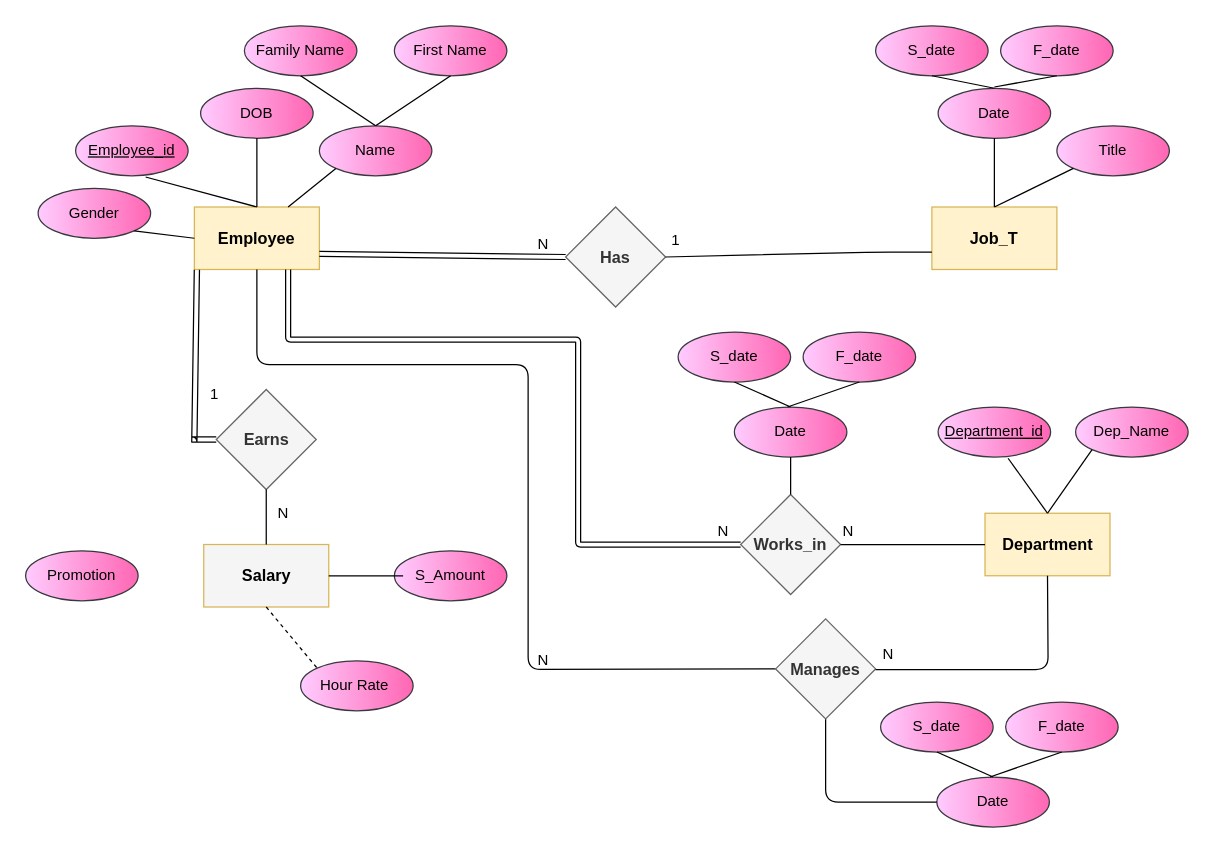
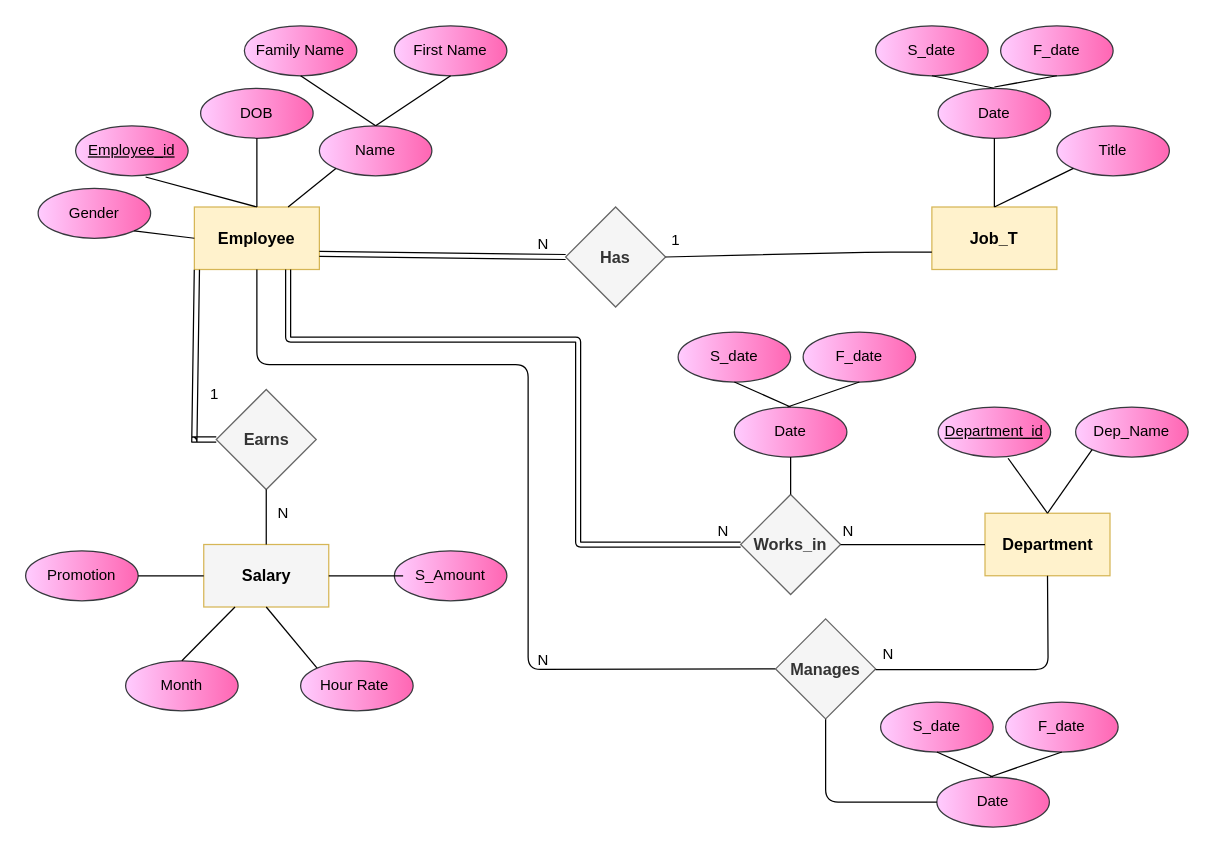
none -> (171, 576)
none -> (208, 634)
(291, 636) -> (291, 636)
none -> (182, 686)
